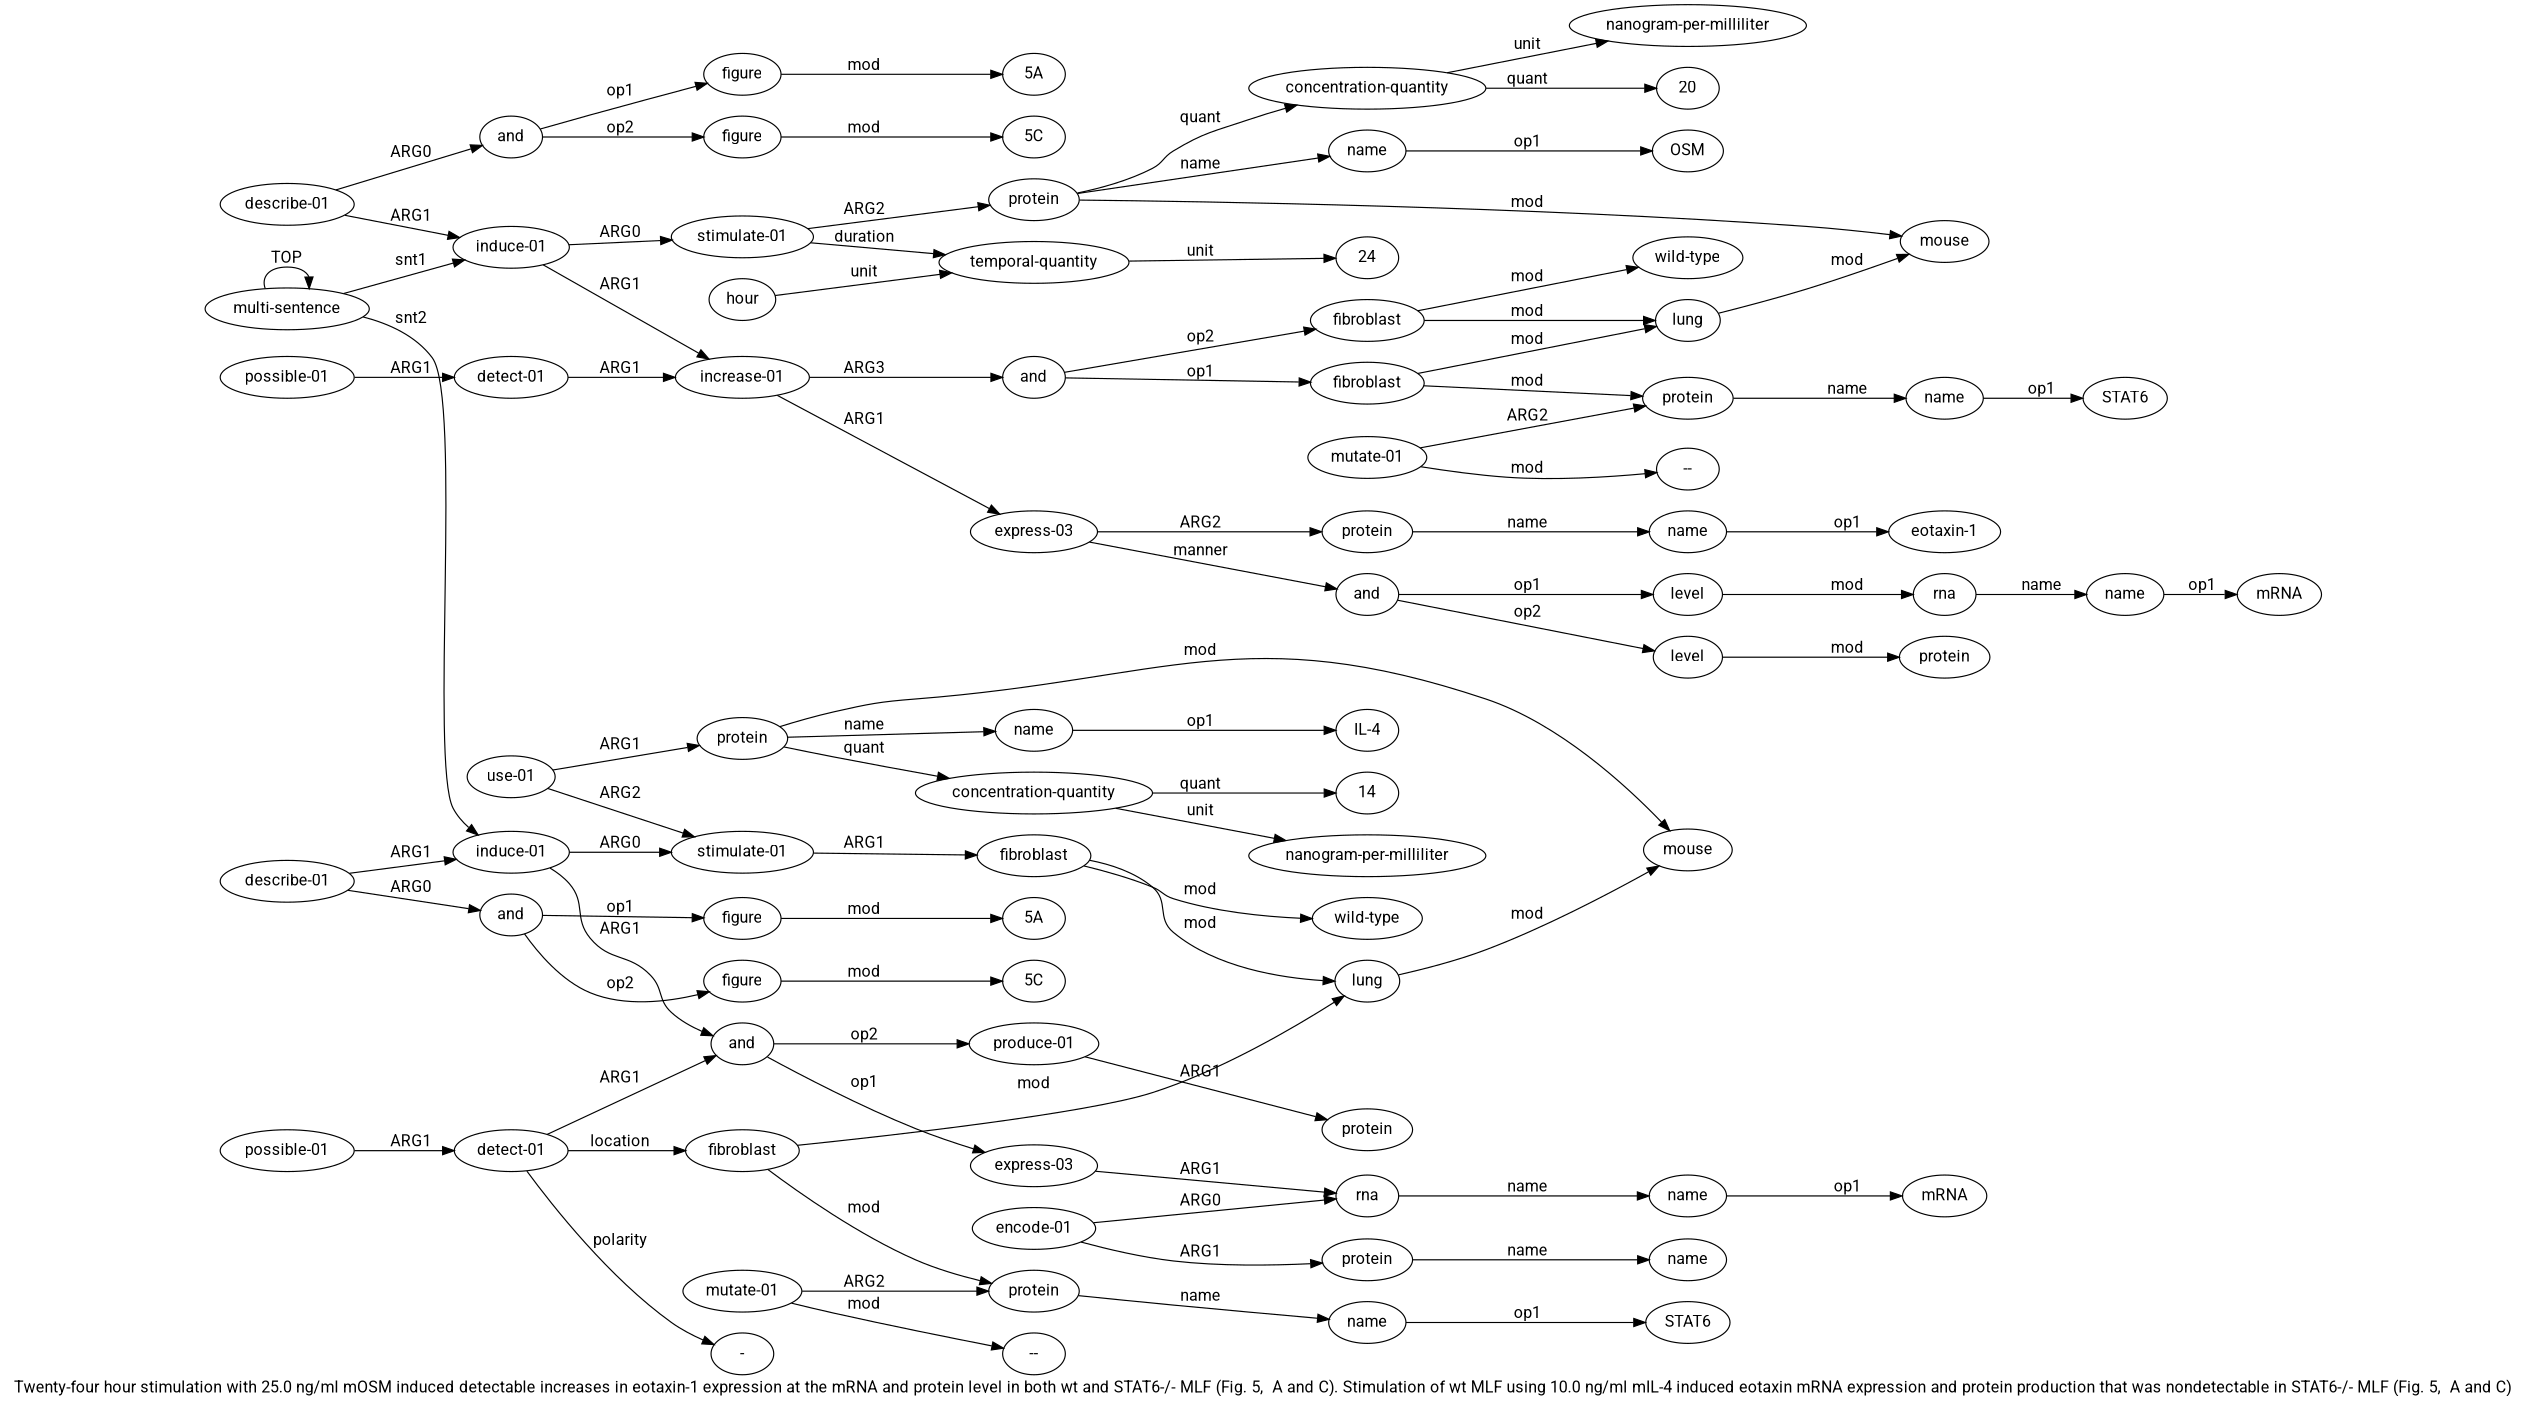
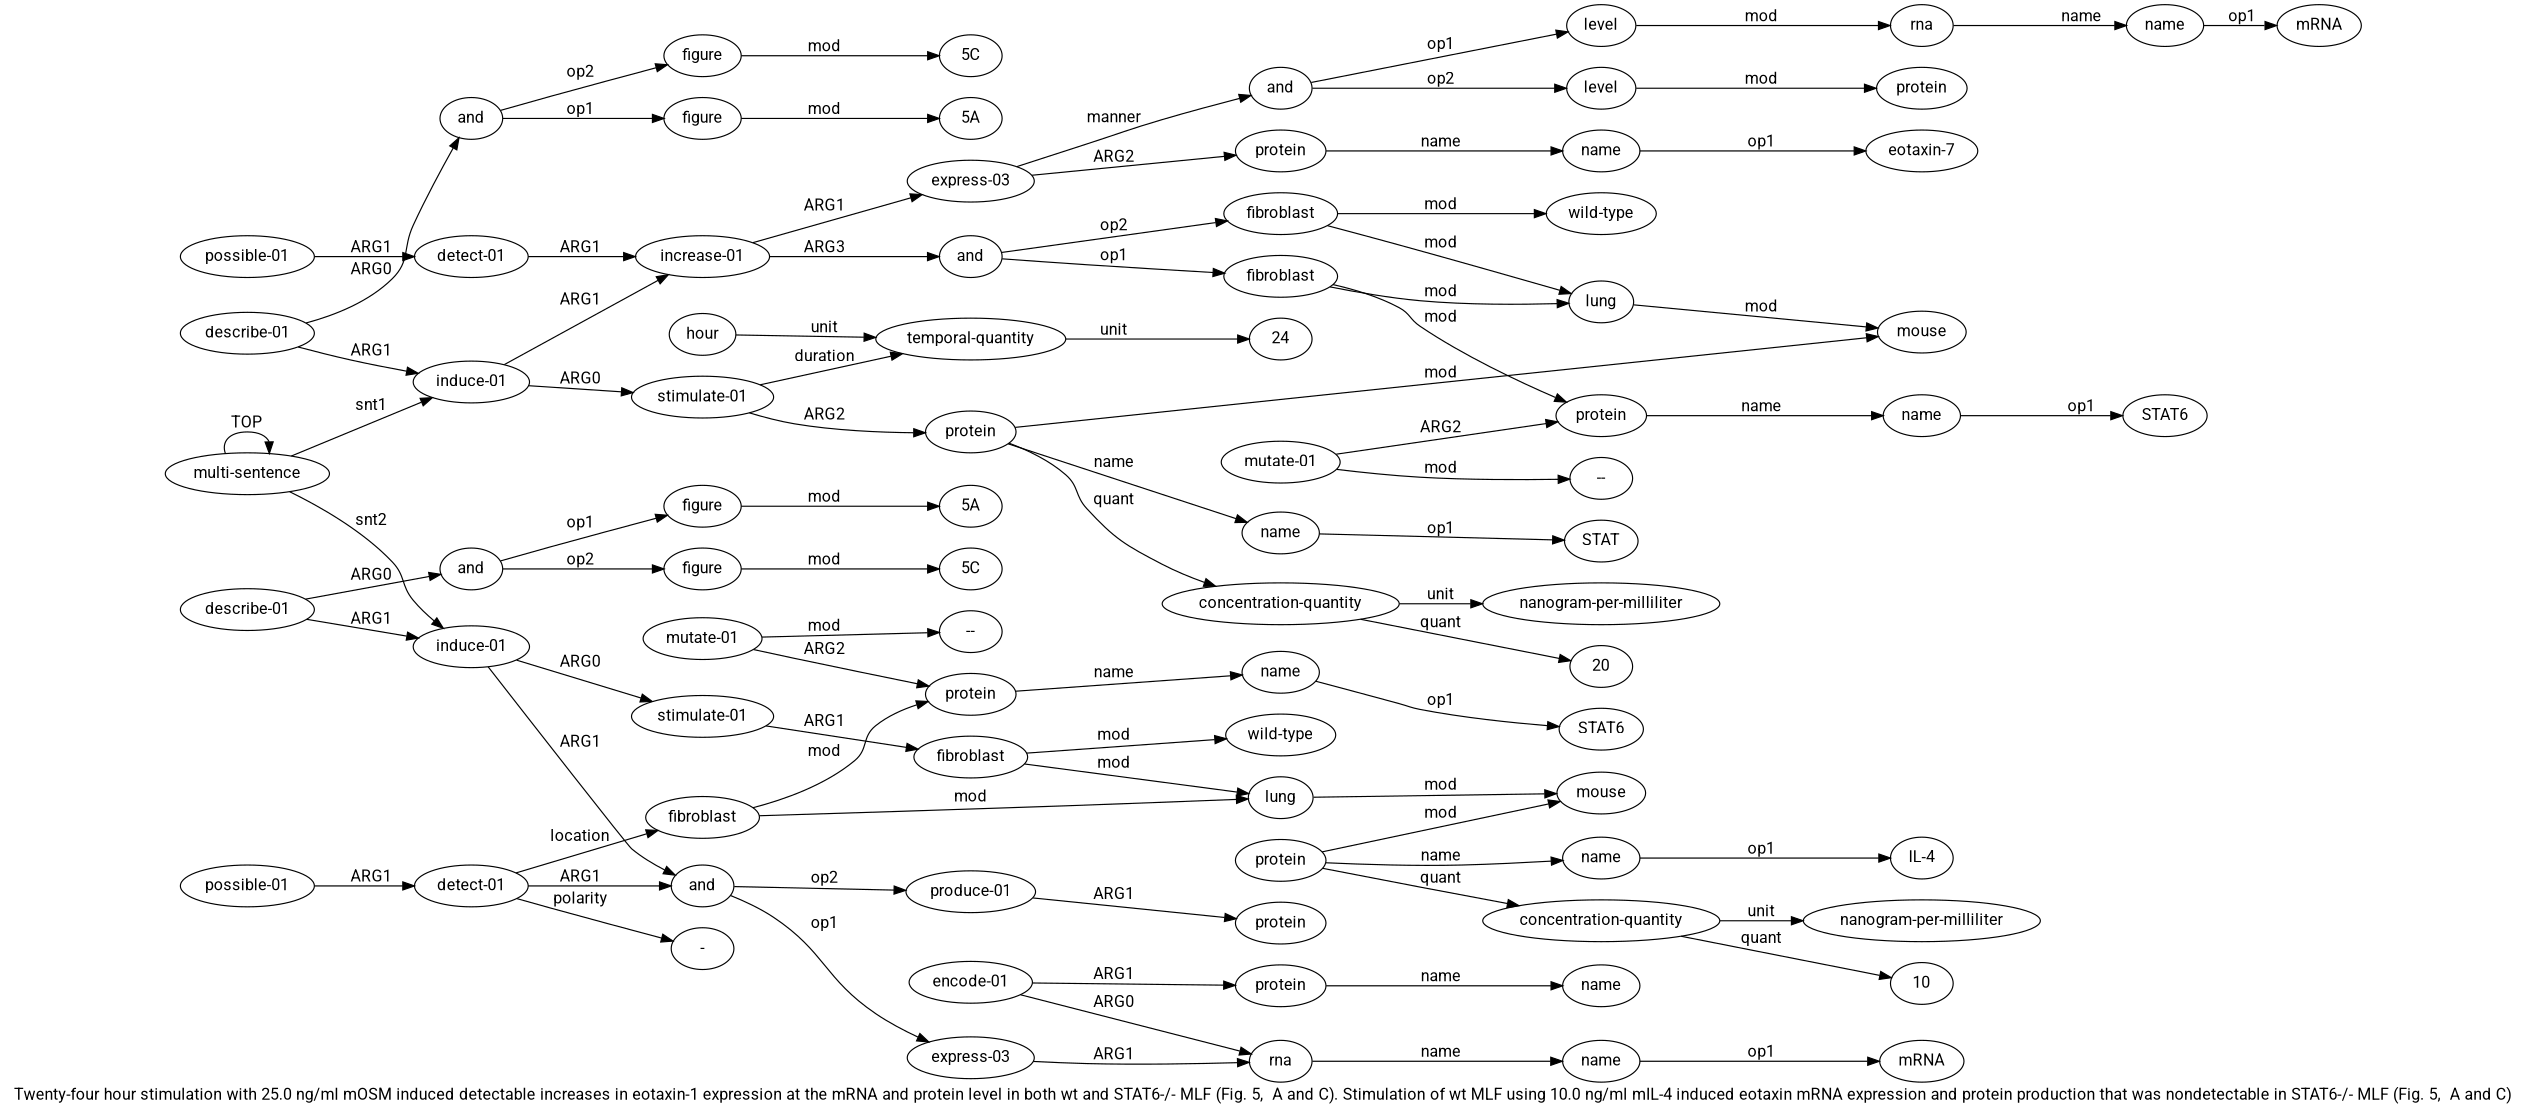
(1688, 151) -> (1601, 541)
(1945, 532) -> (1922, 151)
(511, 777) -> none
(1367, 793) -> (1922, 983)
